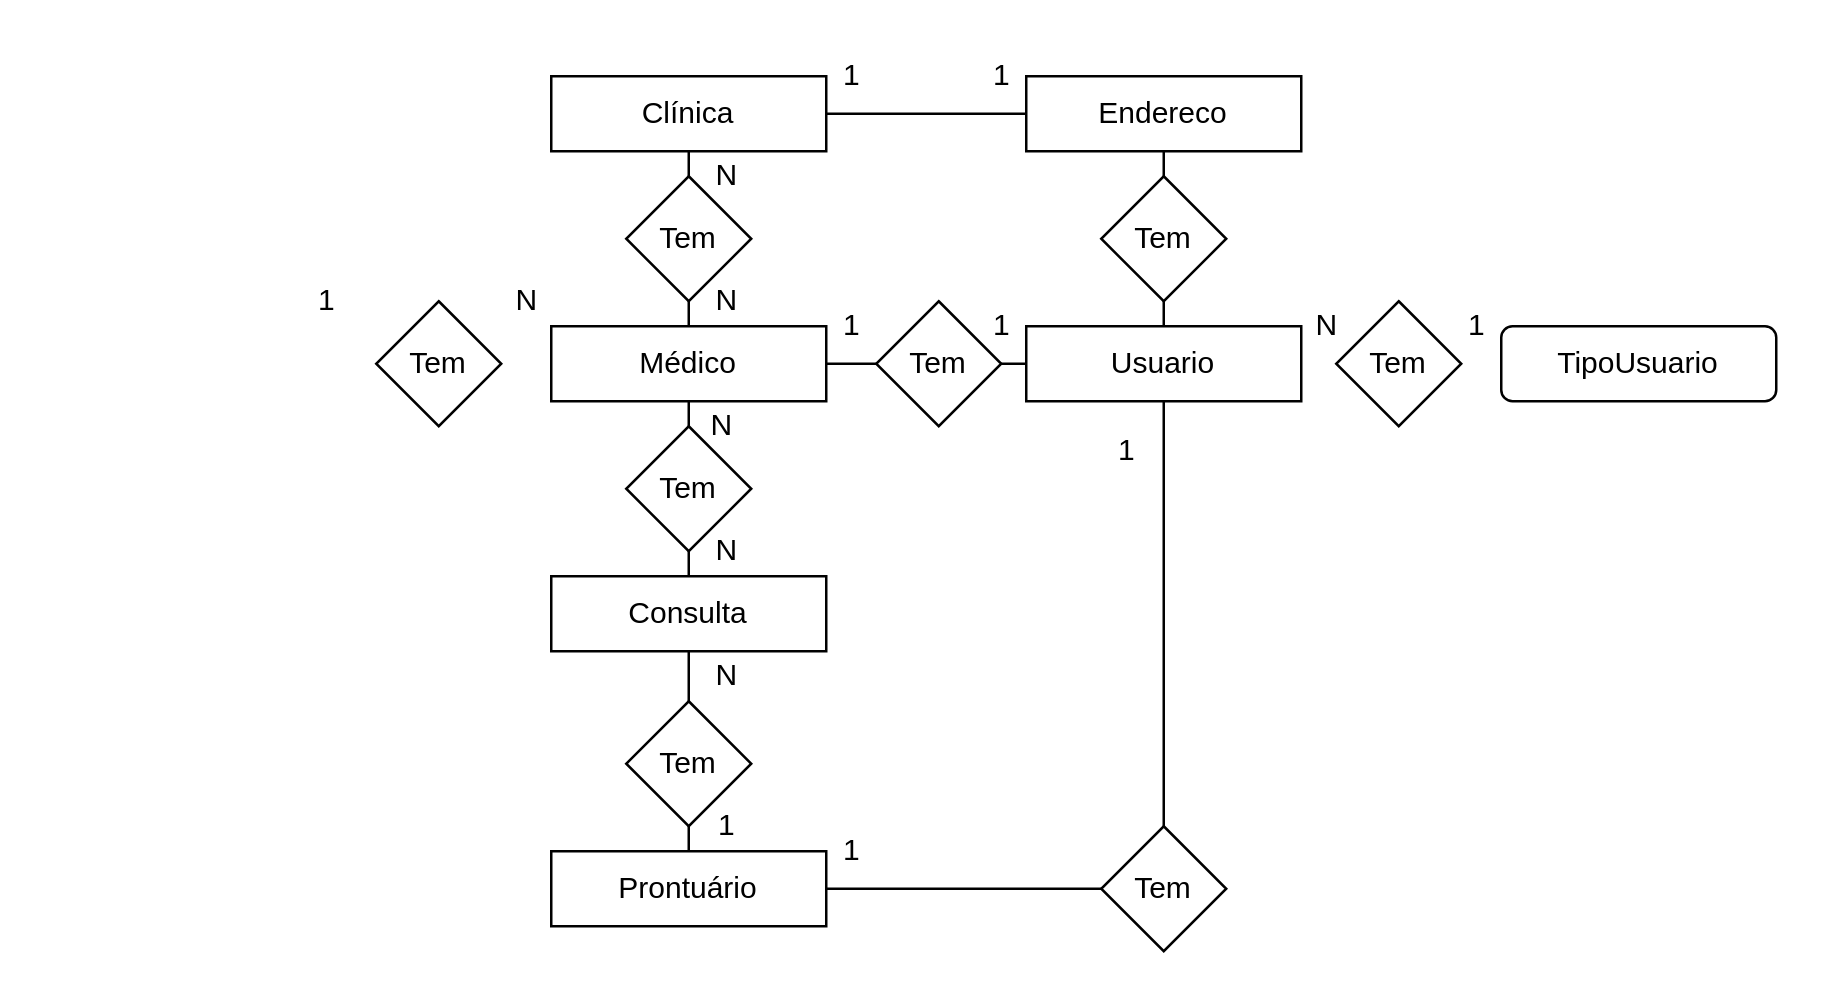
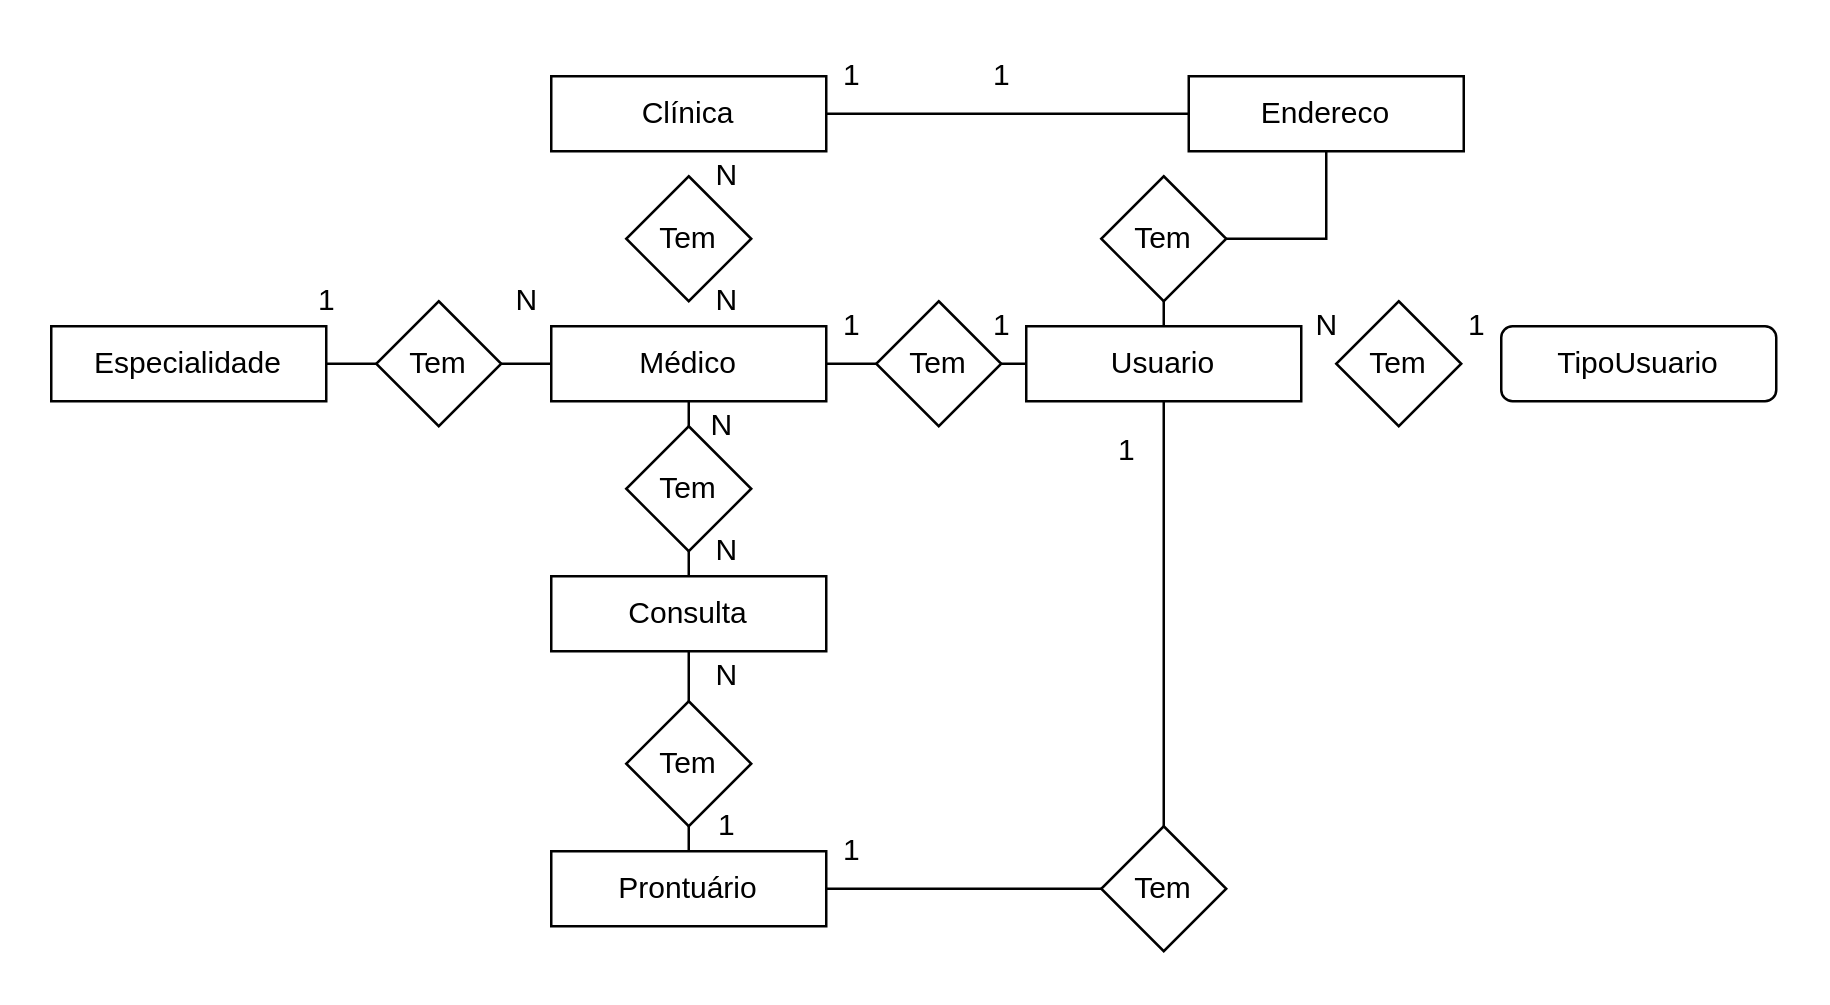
(1164, 114) -> (1326, 114)
(689, 313) -> none
none -> (189, 364)
none -> (525, 364)
